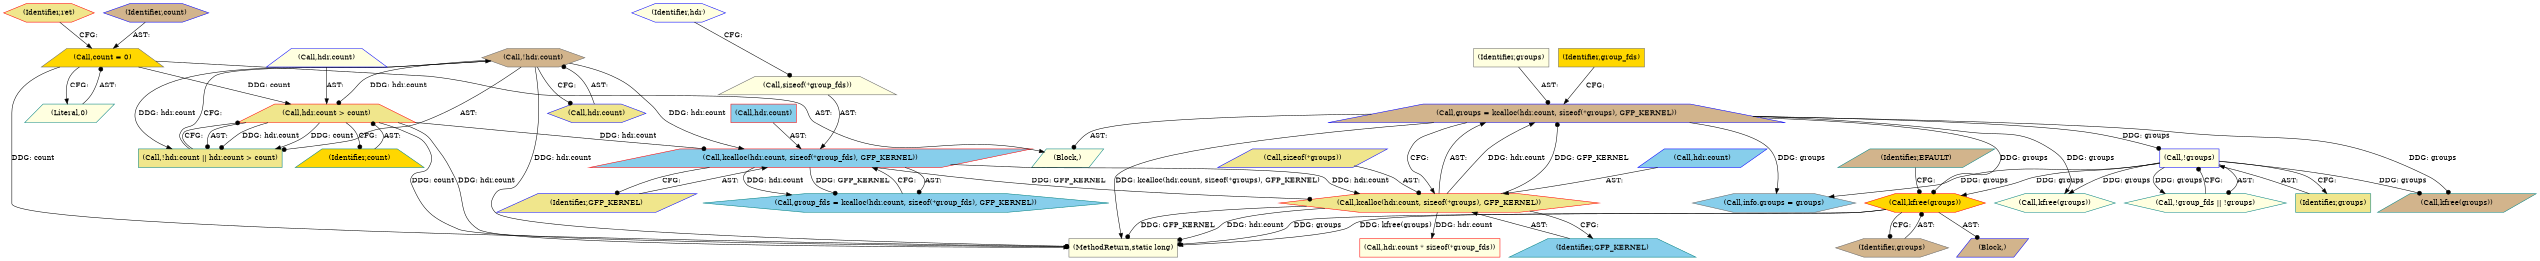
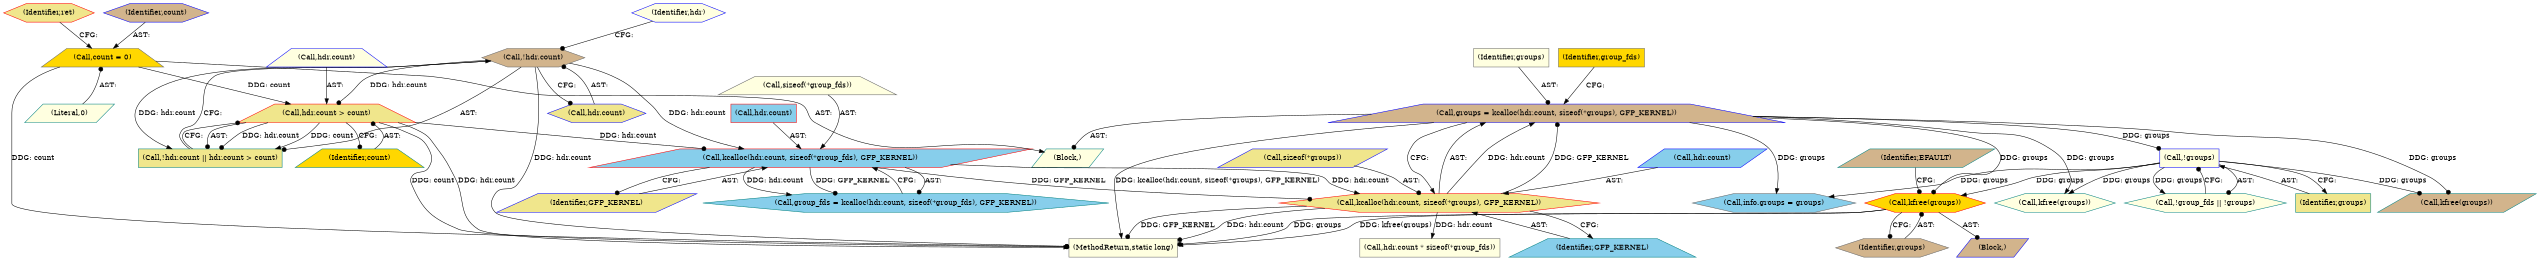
(741, 48) -> (609, 35)
(68, 81) -> none
(1430, 248) -> (1430, 248)
